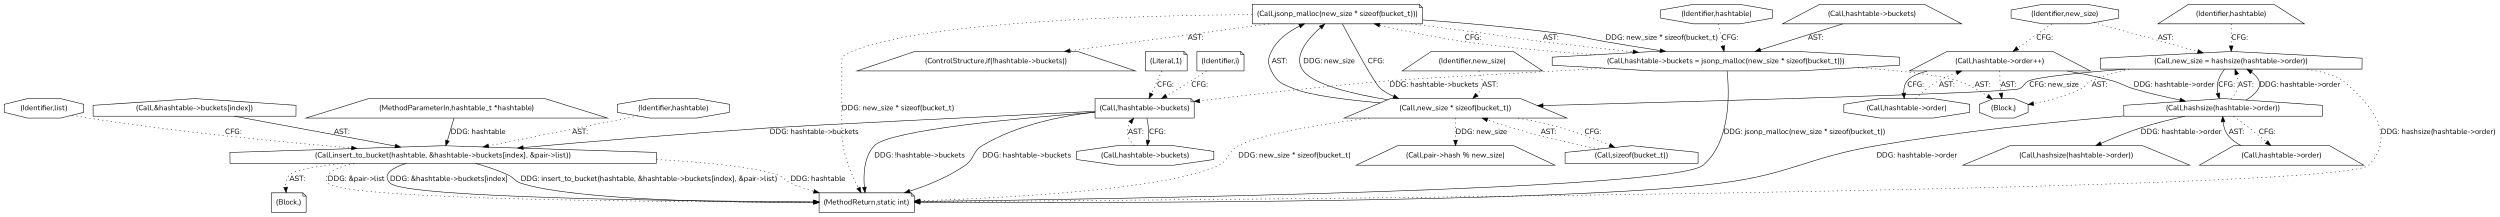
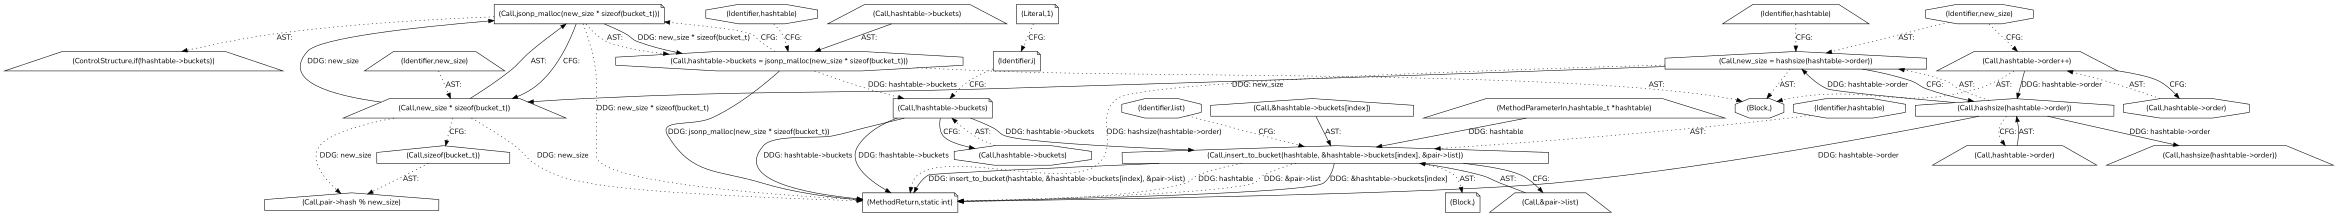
(1157, 82) -> (1028, 35)
(2054, 85) -> (1258, 85)
(1543, 136) -> (401, 178)
(1295, 155) -> (563, 155)
(1456, 155) -> (352, 203)
none -> (1550, 203)
